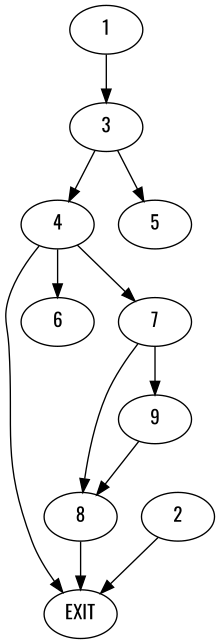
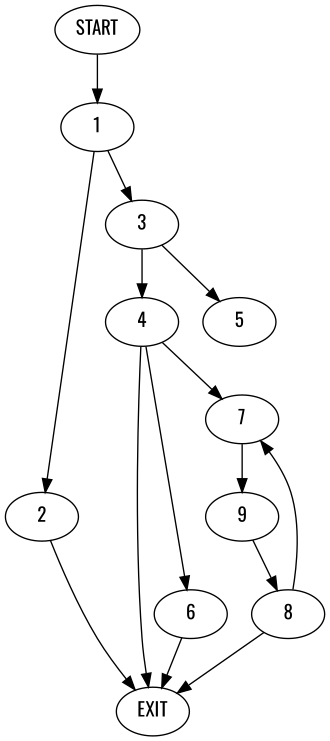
none -> (97, 30)
none -> (71, 315)
(102, 407) -> (296, 518)
none -> (174, 657)
